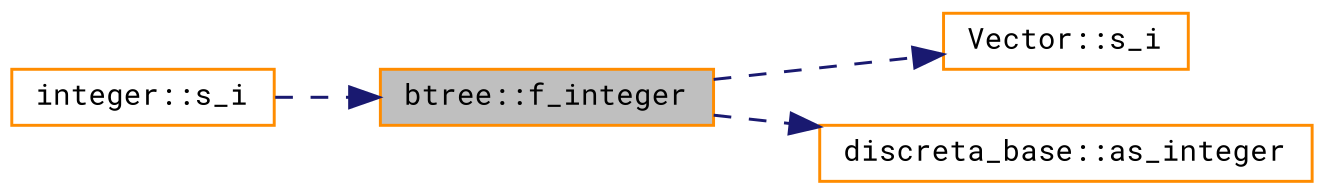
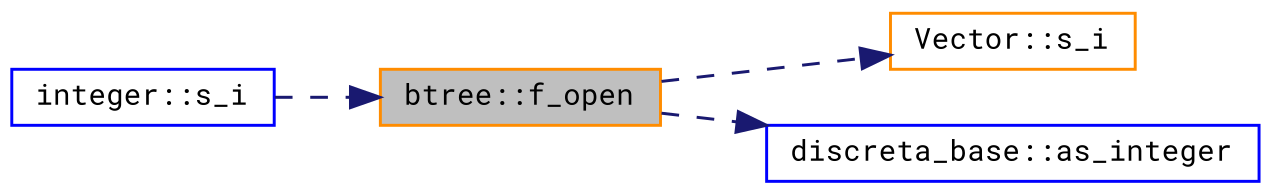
(143, 97) -> (143, 97)
(547, 97) -> (520, 97)
(1066, 153) -> (1013, 153)
